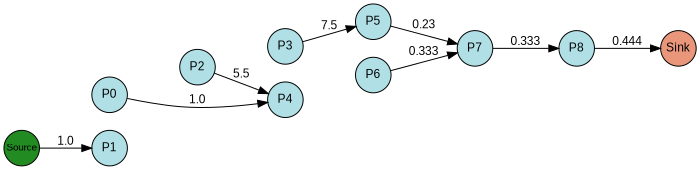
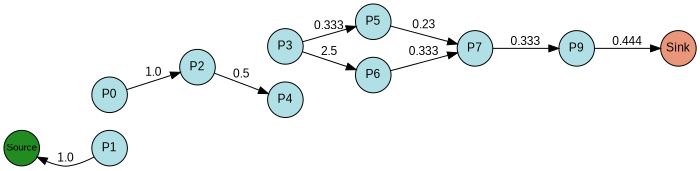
(329, 26) -> (329, 26)
(577, 48) -> (577, 48)
none -> (324, 59)
(241, 75) -> (241, 75)
(192, 107) -> (149, 83)
(61, 148) -> (71, 166)
